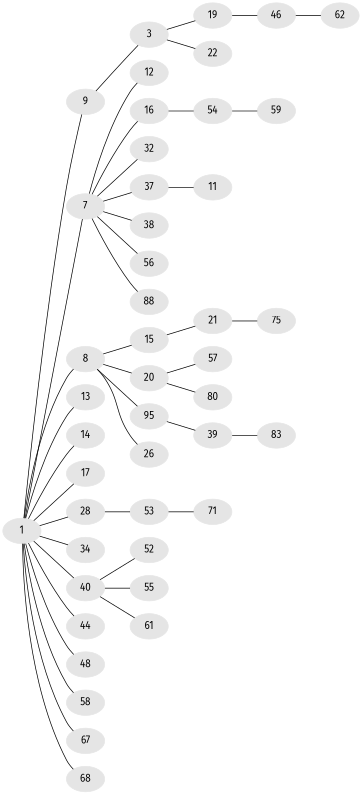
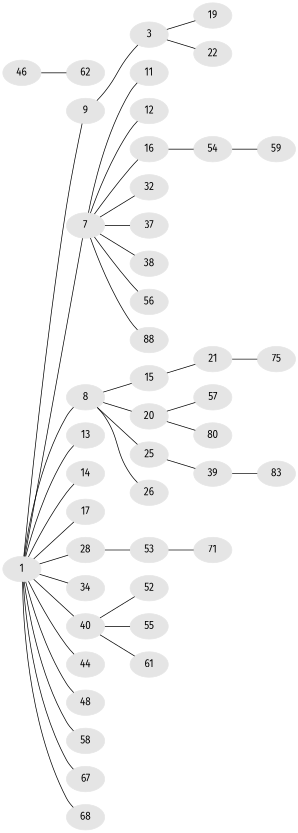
(245, 16) -> none
(181, 187) -> (106, 145)
(149, 416) -> (149, 455)
